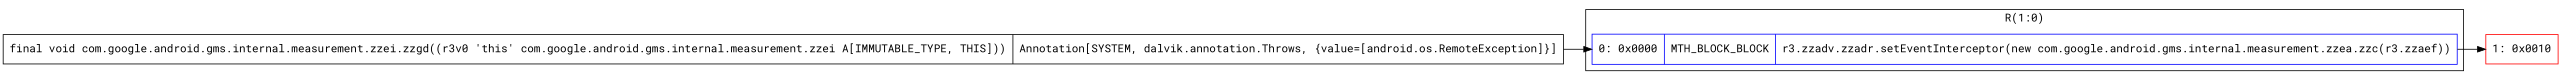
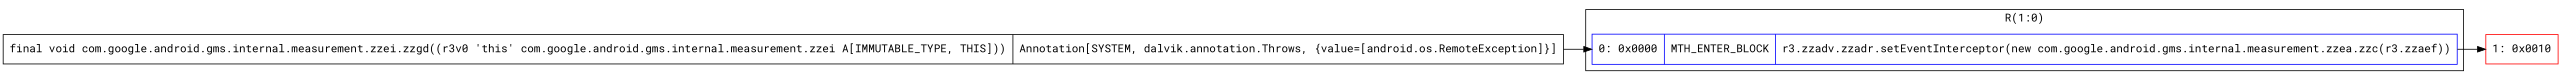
(1720, 49) -> (1720, 49)
